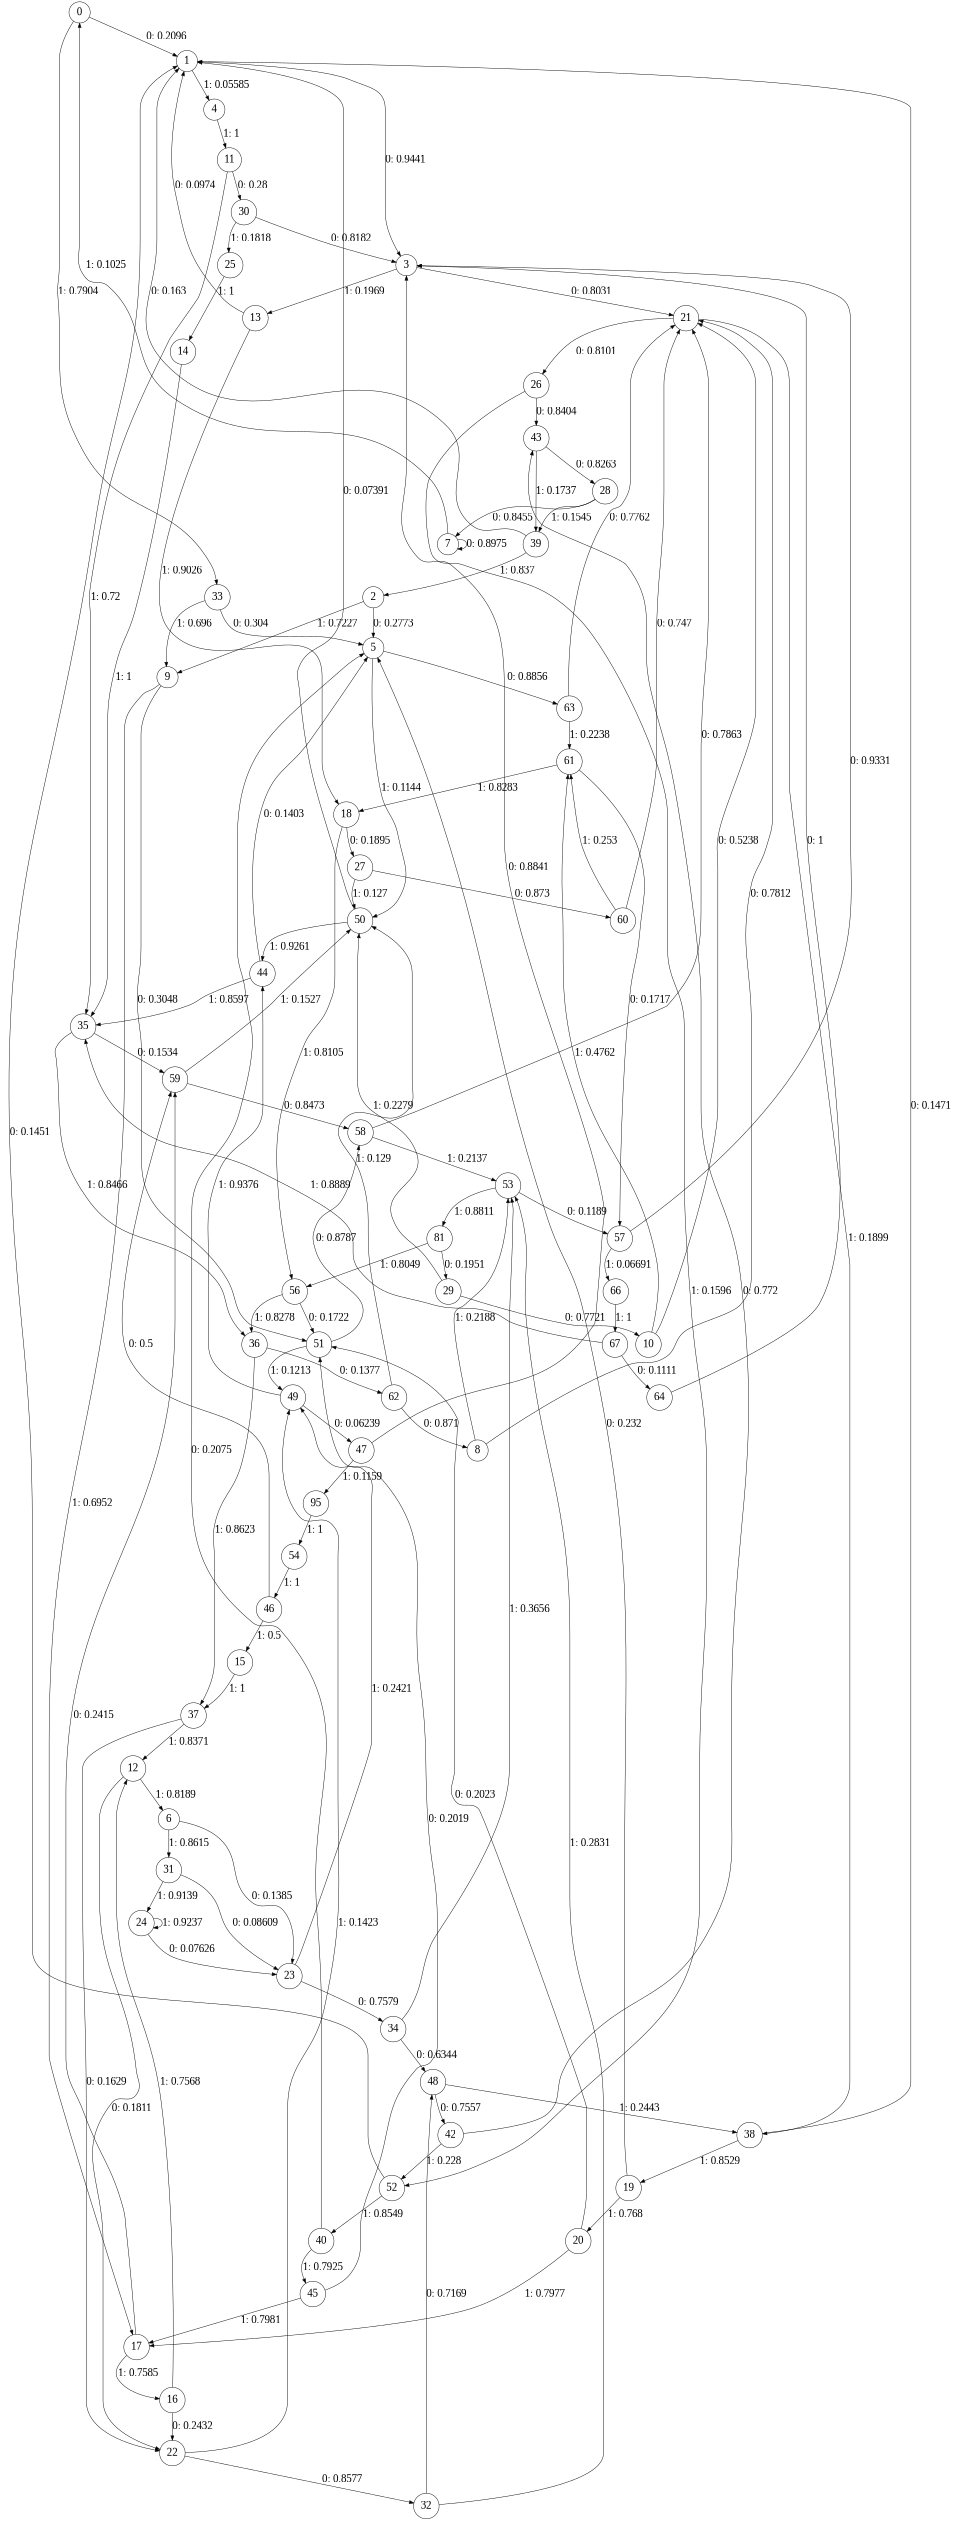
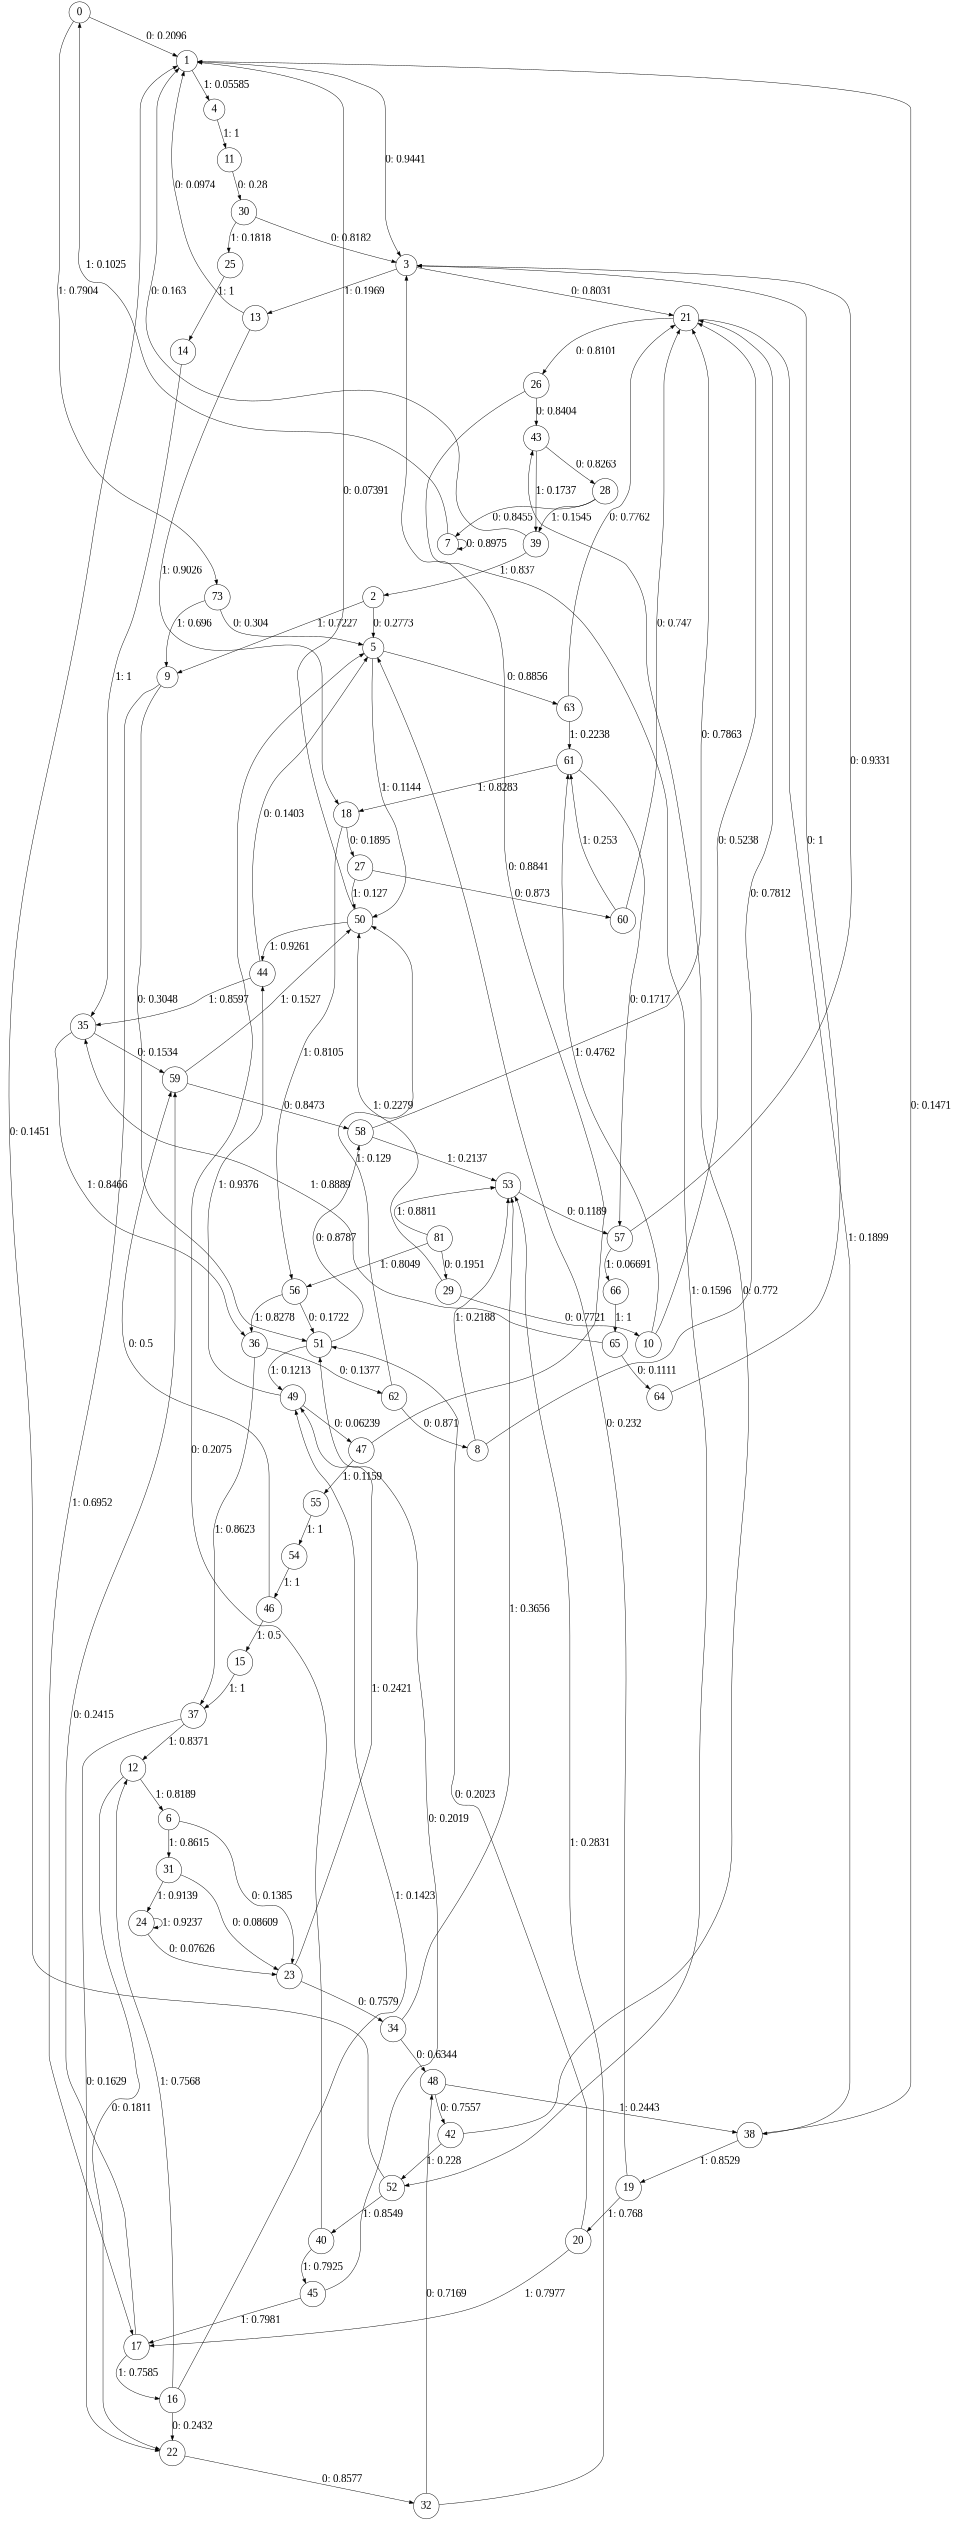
(92, 578) -> none
(217, 597) -> (217, 597)
(465, 1199) -> (419, 1199)
(615, 1345) -> (615, 1345)
(316, 1504) -> (316, 1504)
(333, 1958) -> (400, 1926)
